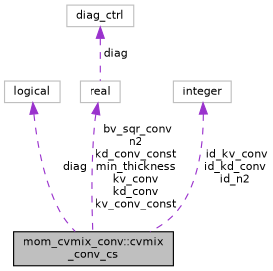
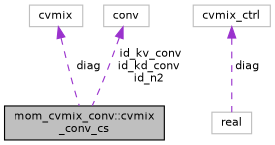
(100, 16) -> (232, 16)
(32, 92) -> (56, 16)
(202, 92) -> (126, 16)
(92, 173) -> none
